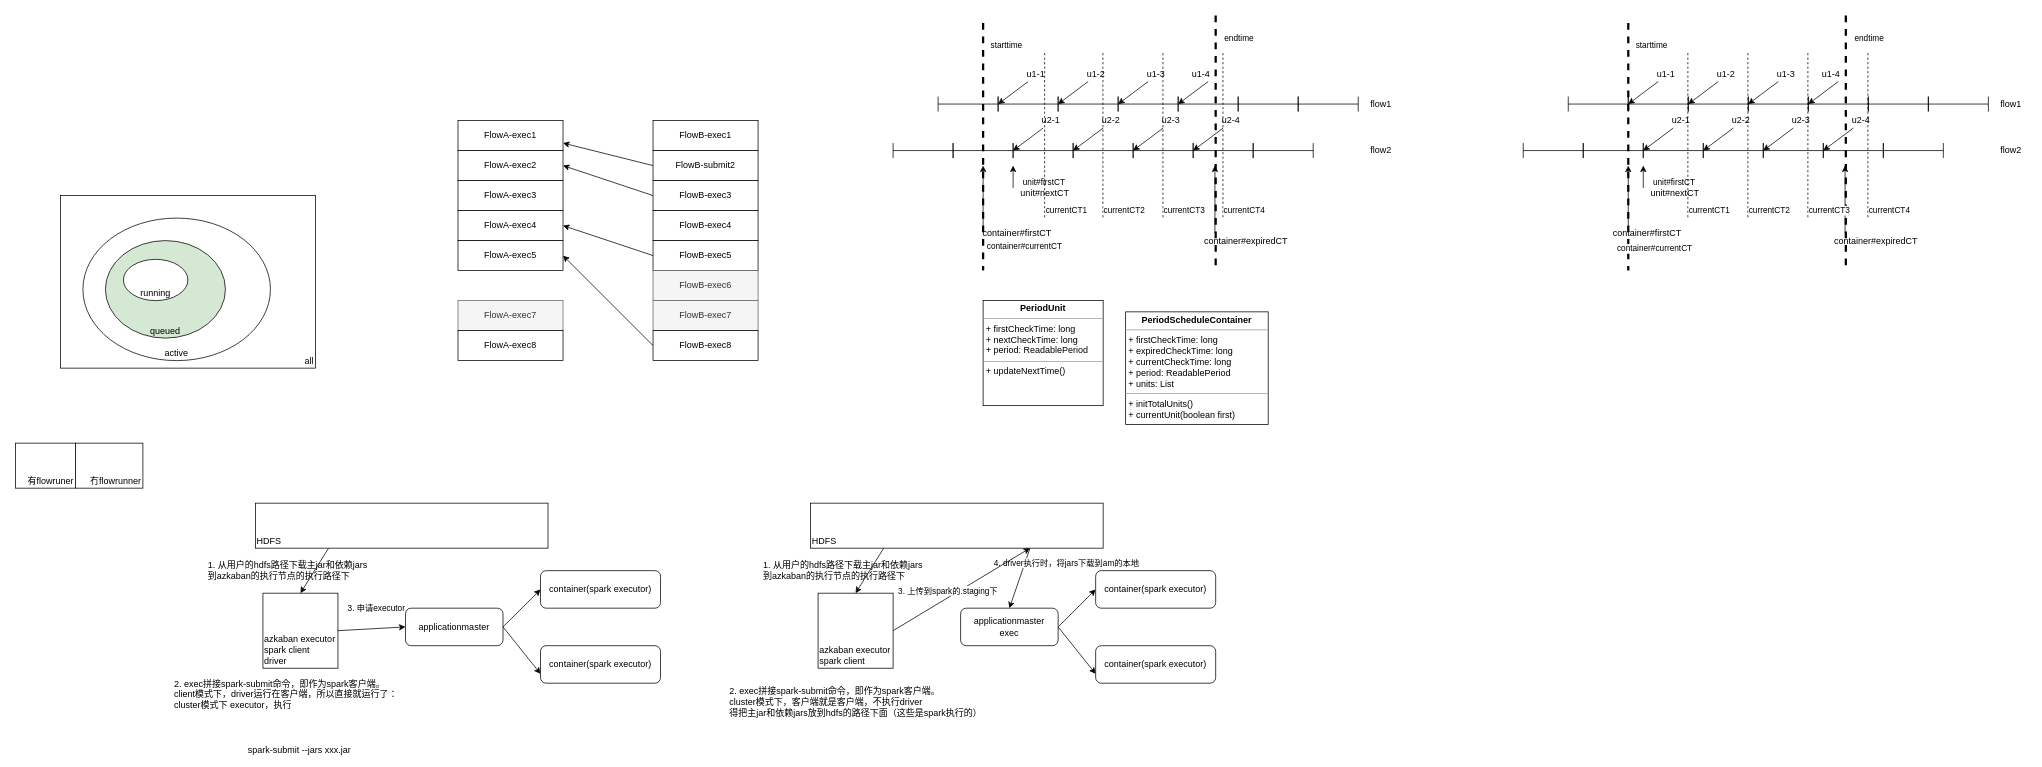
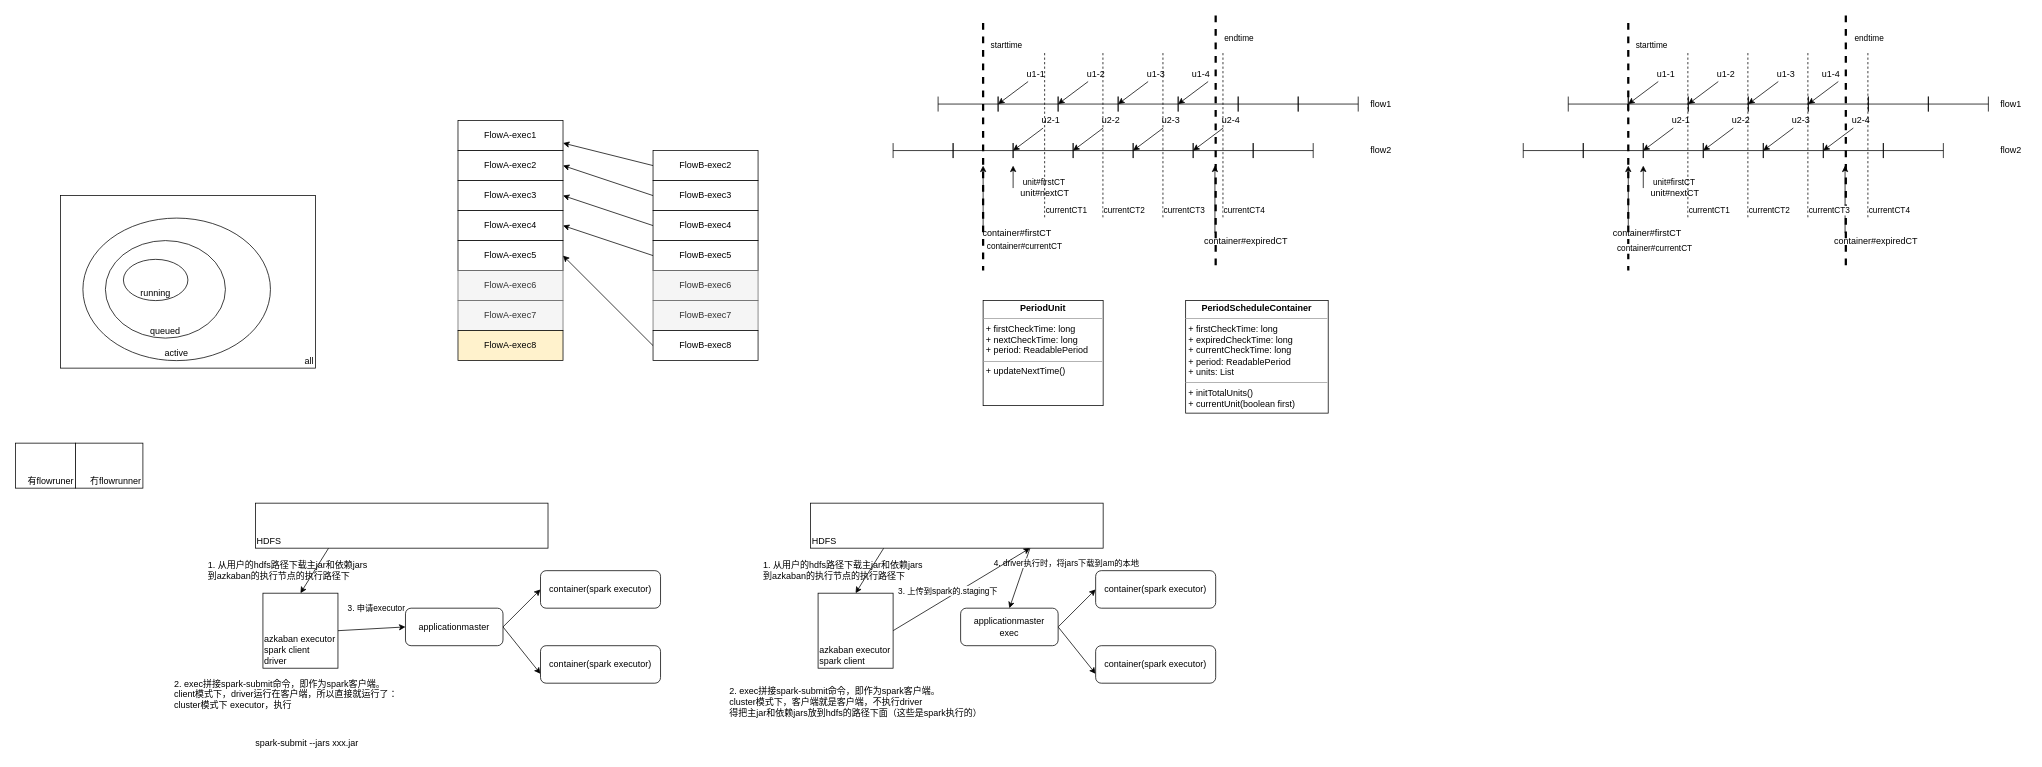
(705, 135) -> none
(705, 165) -> (705, 165)
none -> (610, 211)
none -> (510, 285)
(165, 330) -> (165, 330)
(510, 345) -> (510, 345)
(1197, 368) -> (1257, 357)
(300, 750) -> (308, 743)
